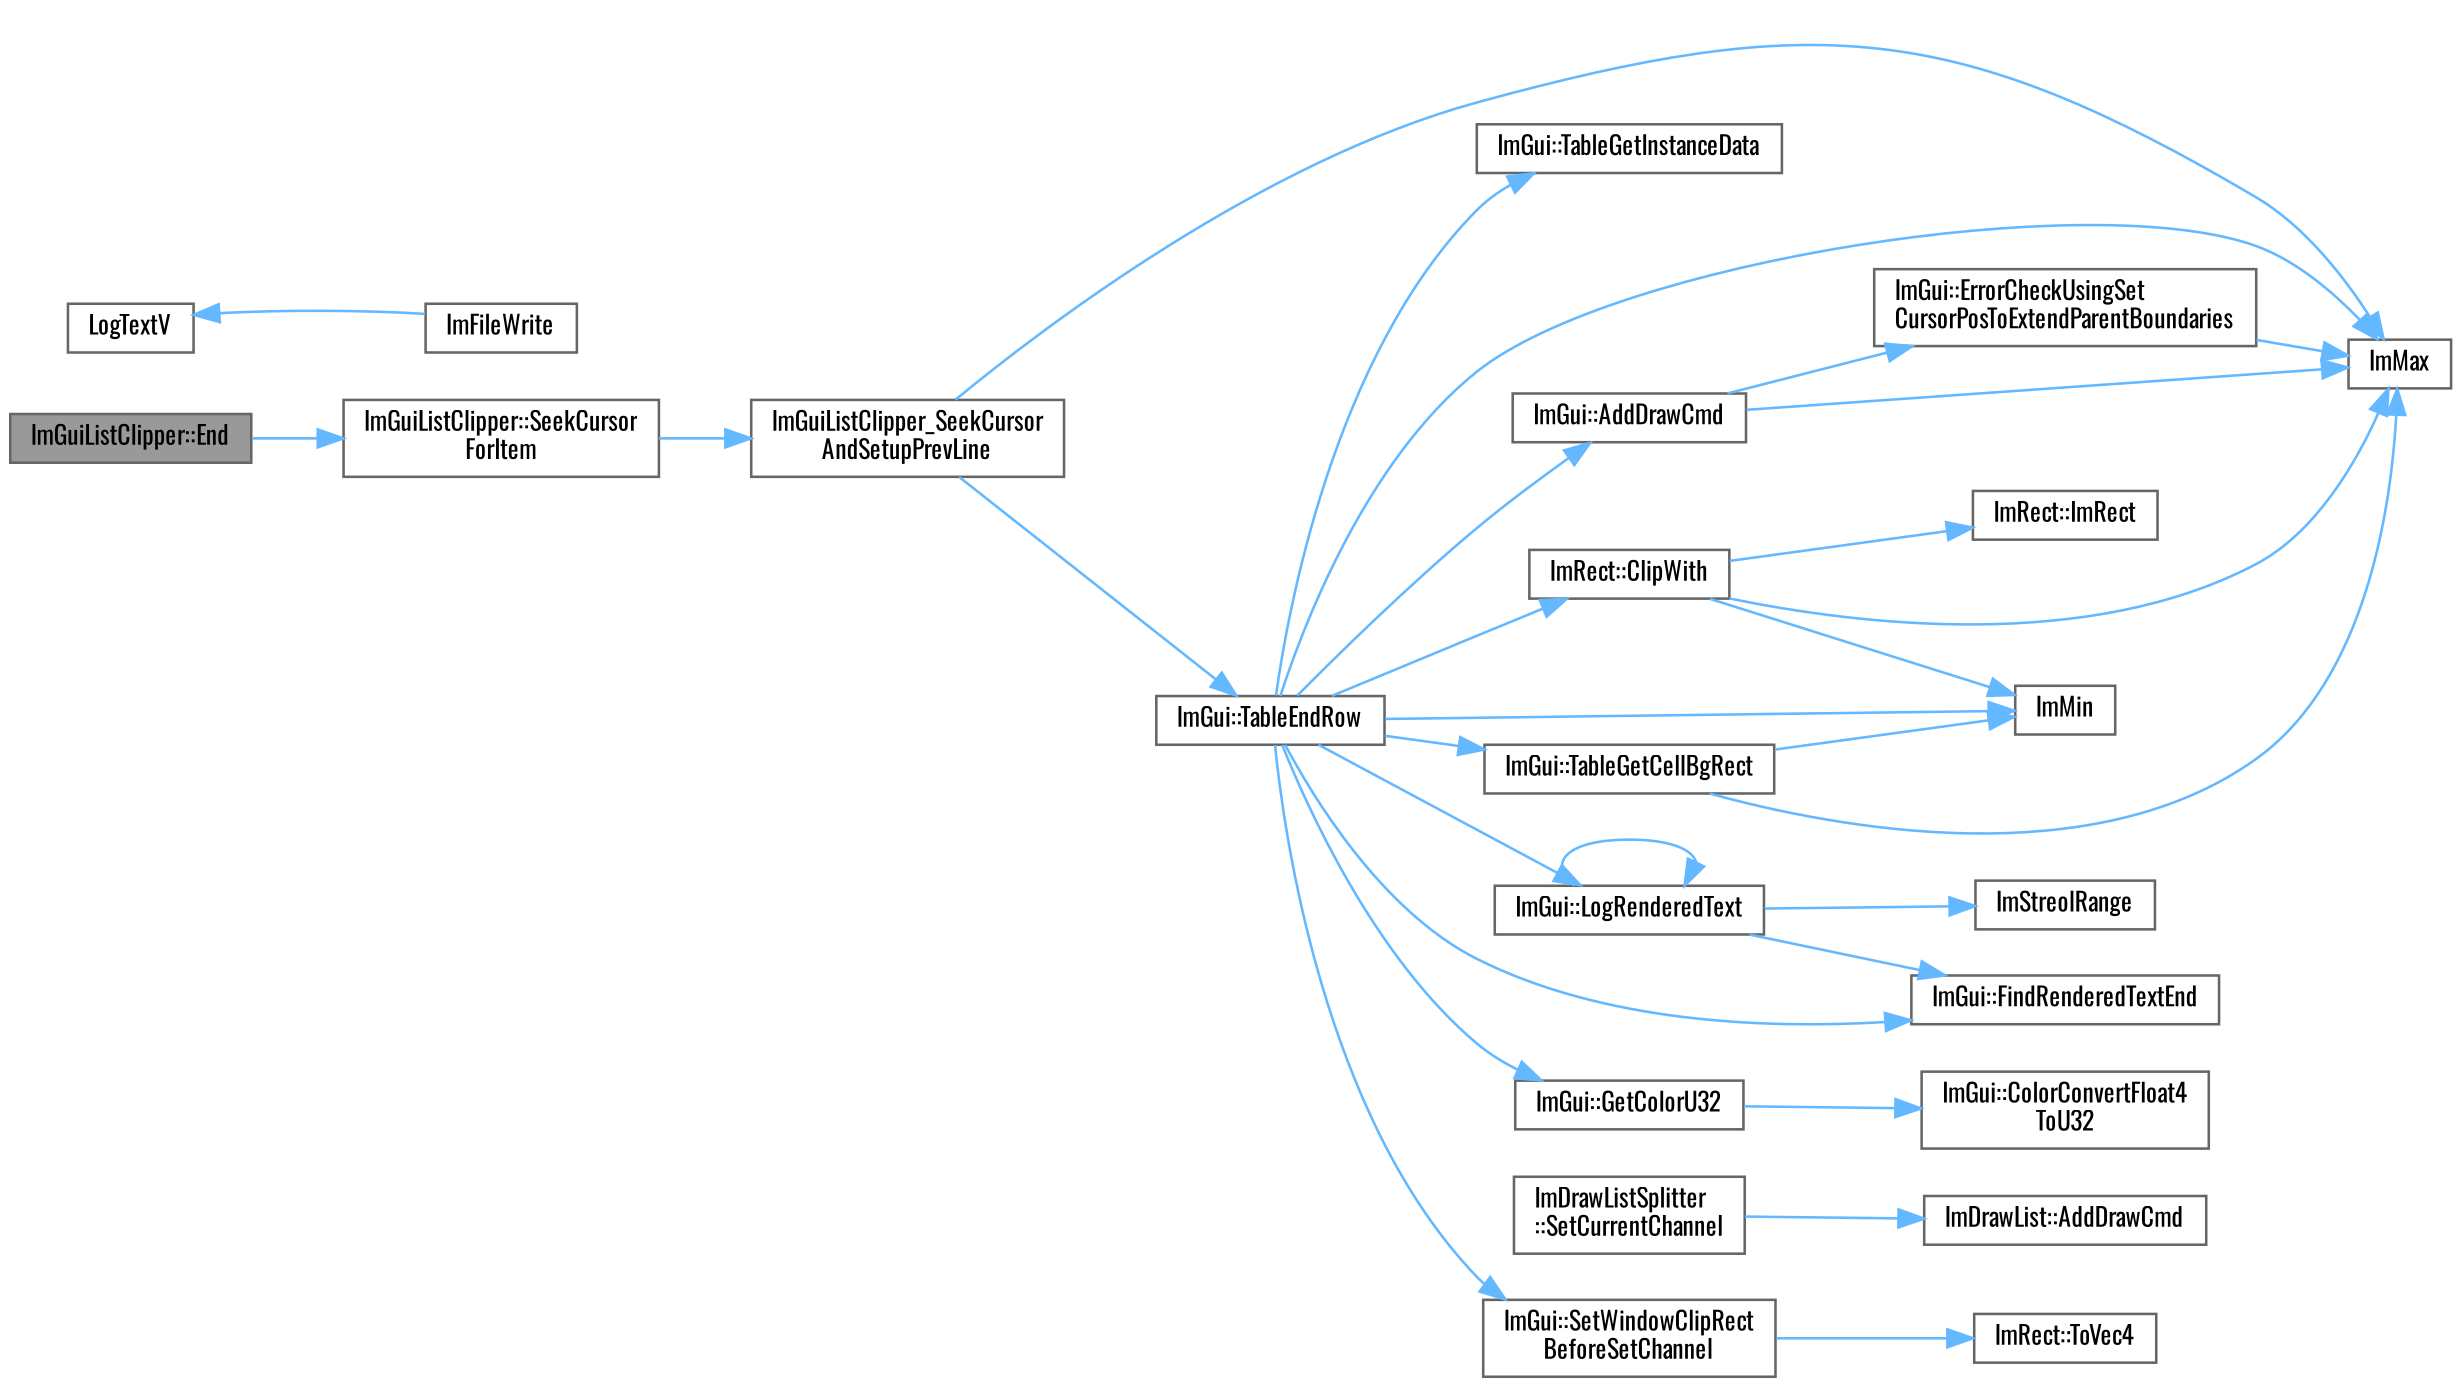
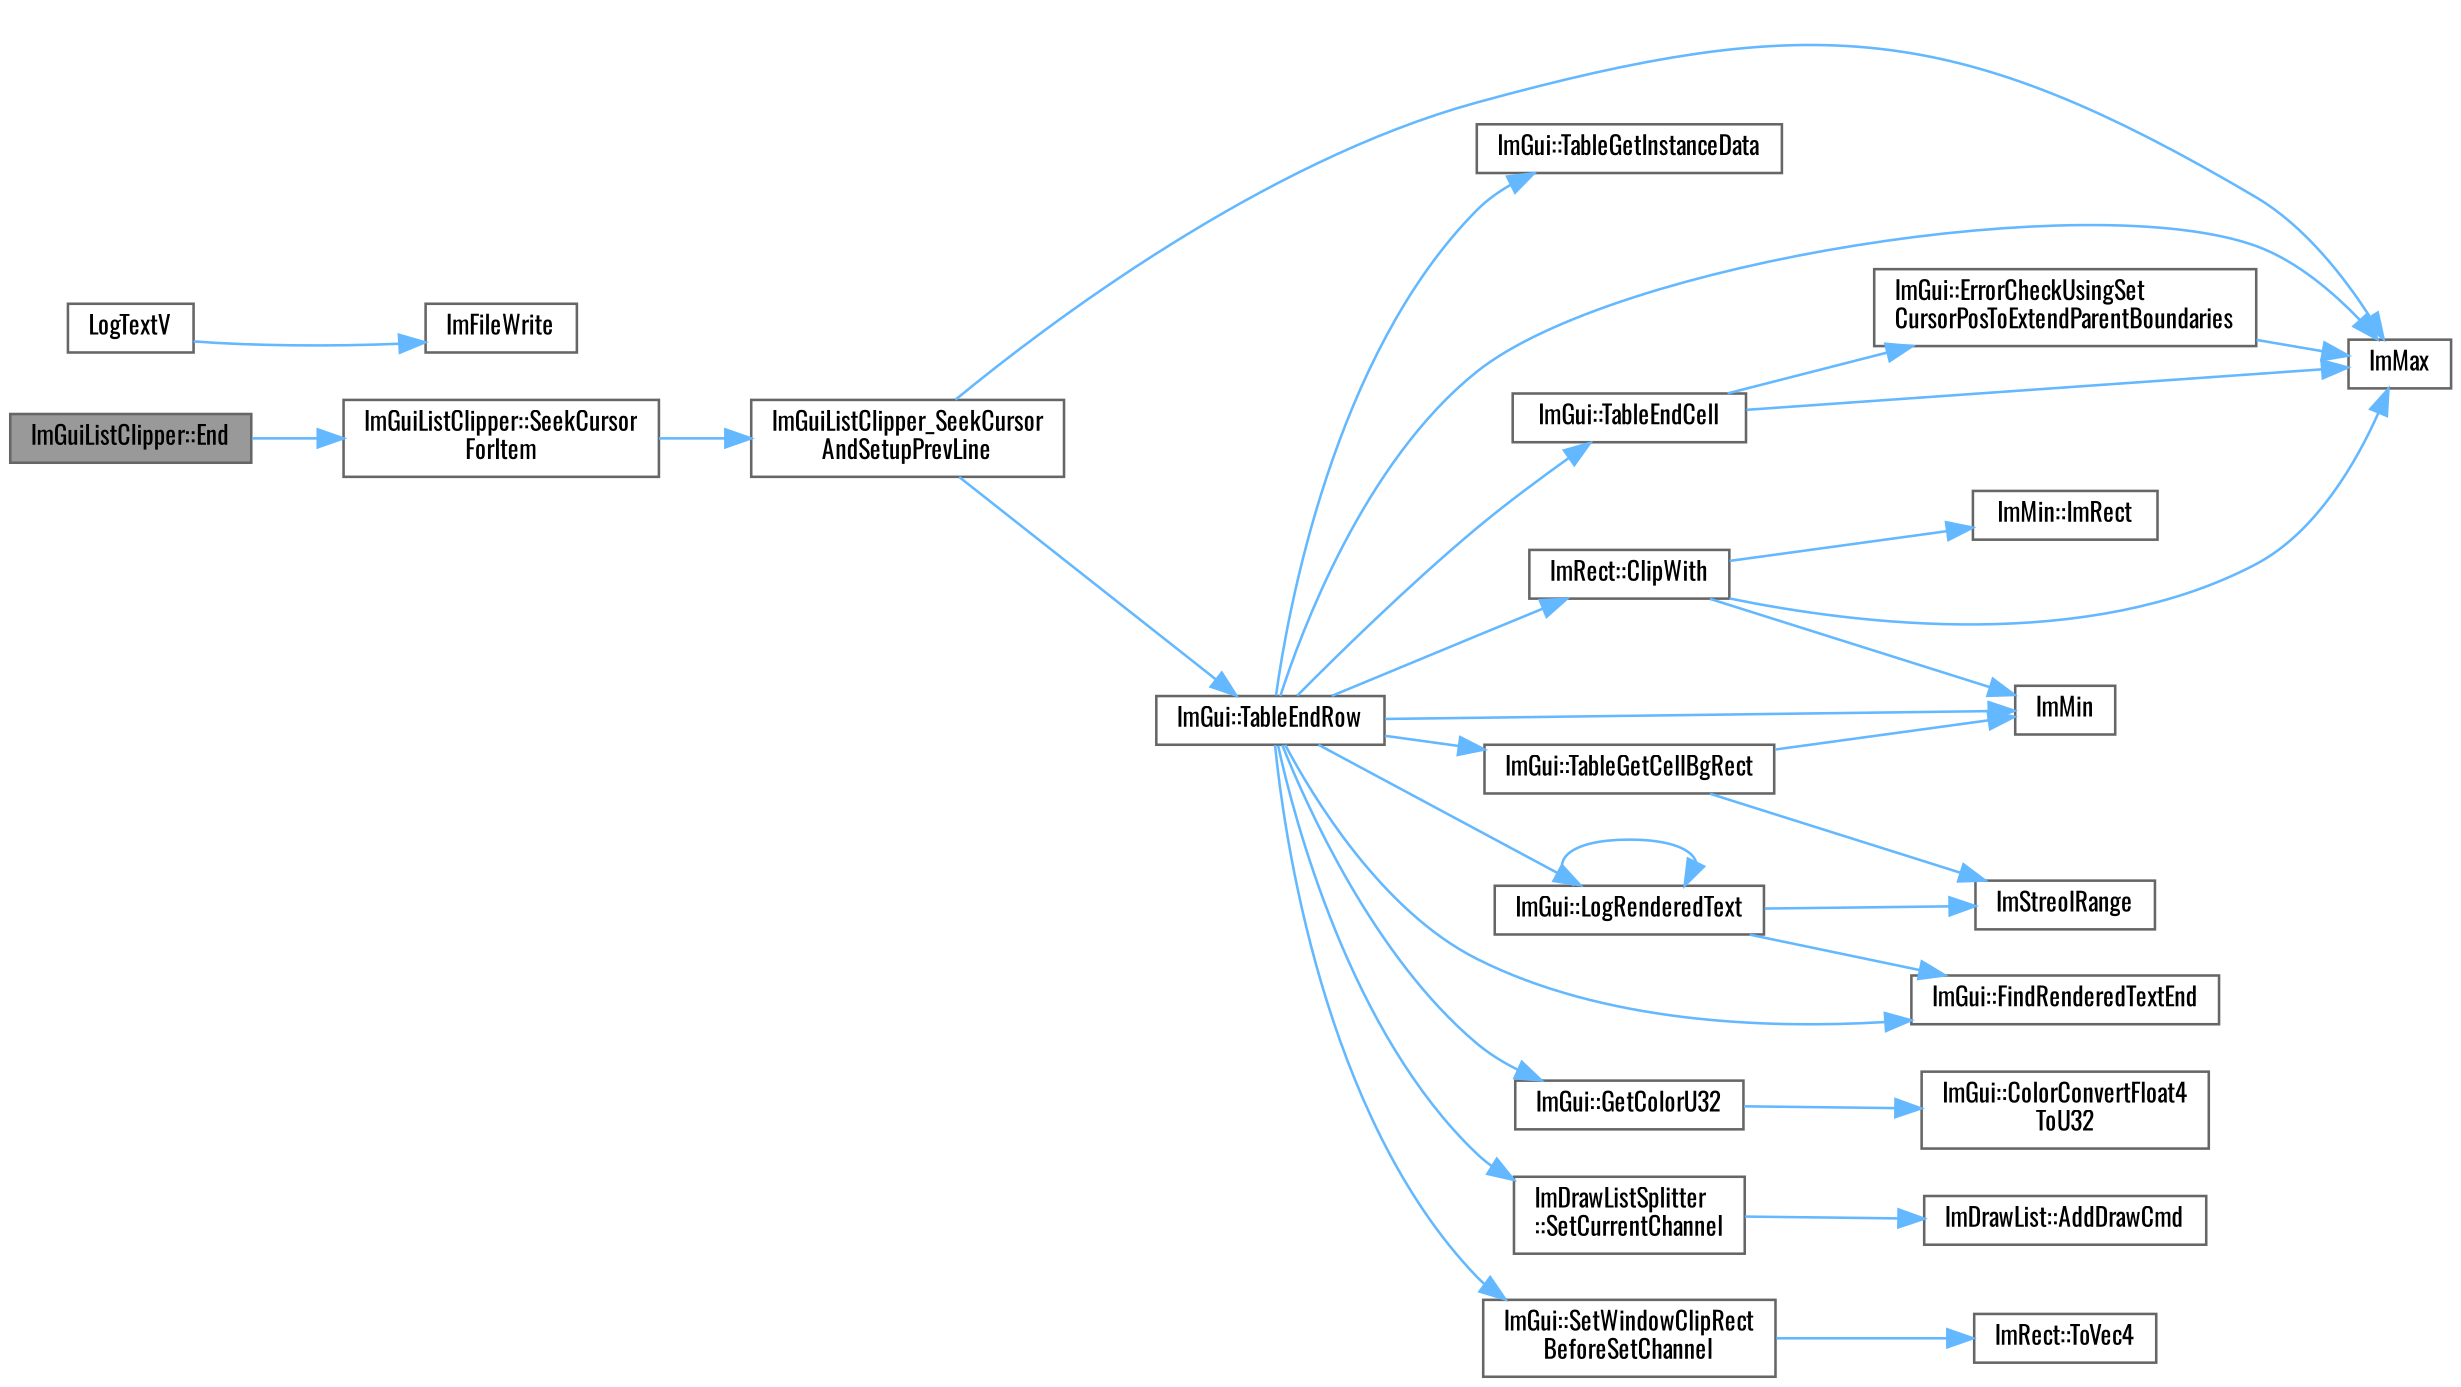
(322, 311) -> (296, 345)
(1629, 418) -> (1629, 418)
(2065, 515) -> (2065, 515)
(2176, 800) -> (1835, 833)
none -> (1354, 973)
